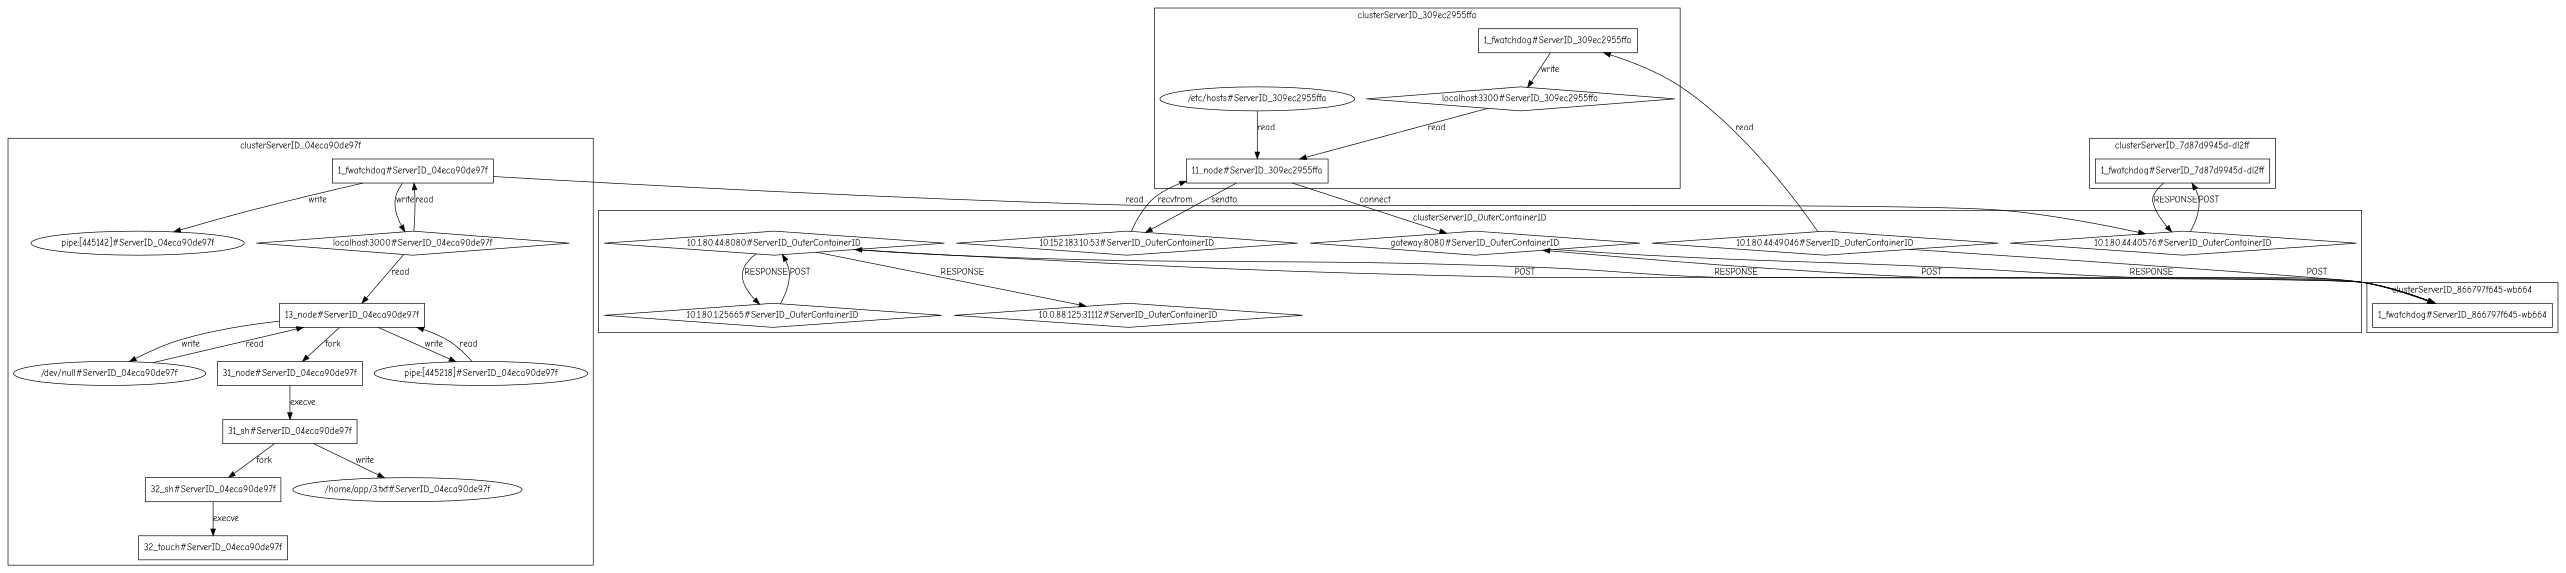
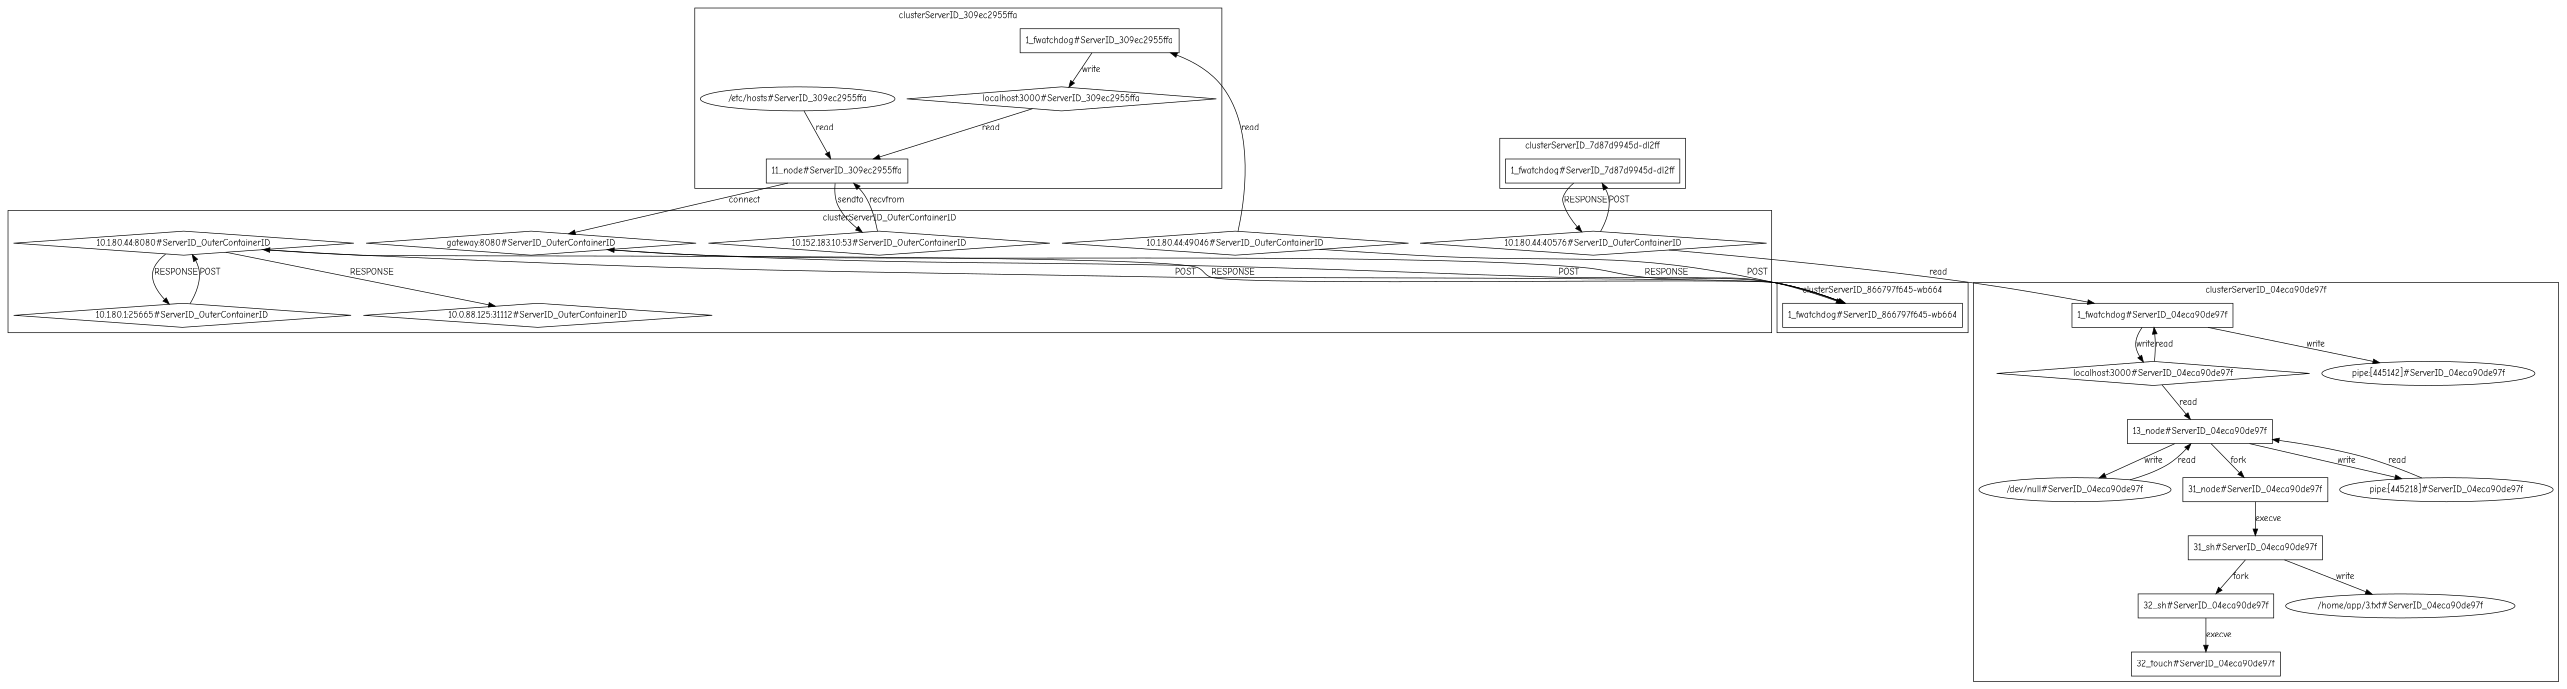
(1520, 99) -> (1062, 99)
(1317, 206) -> (1879, 271)
